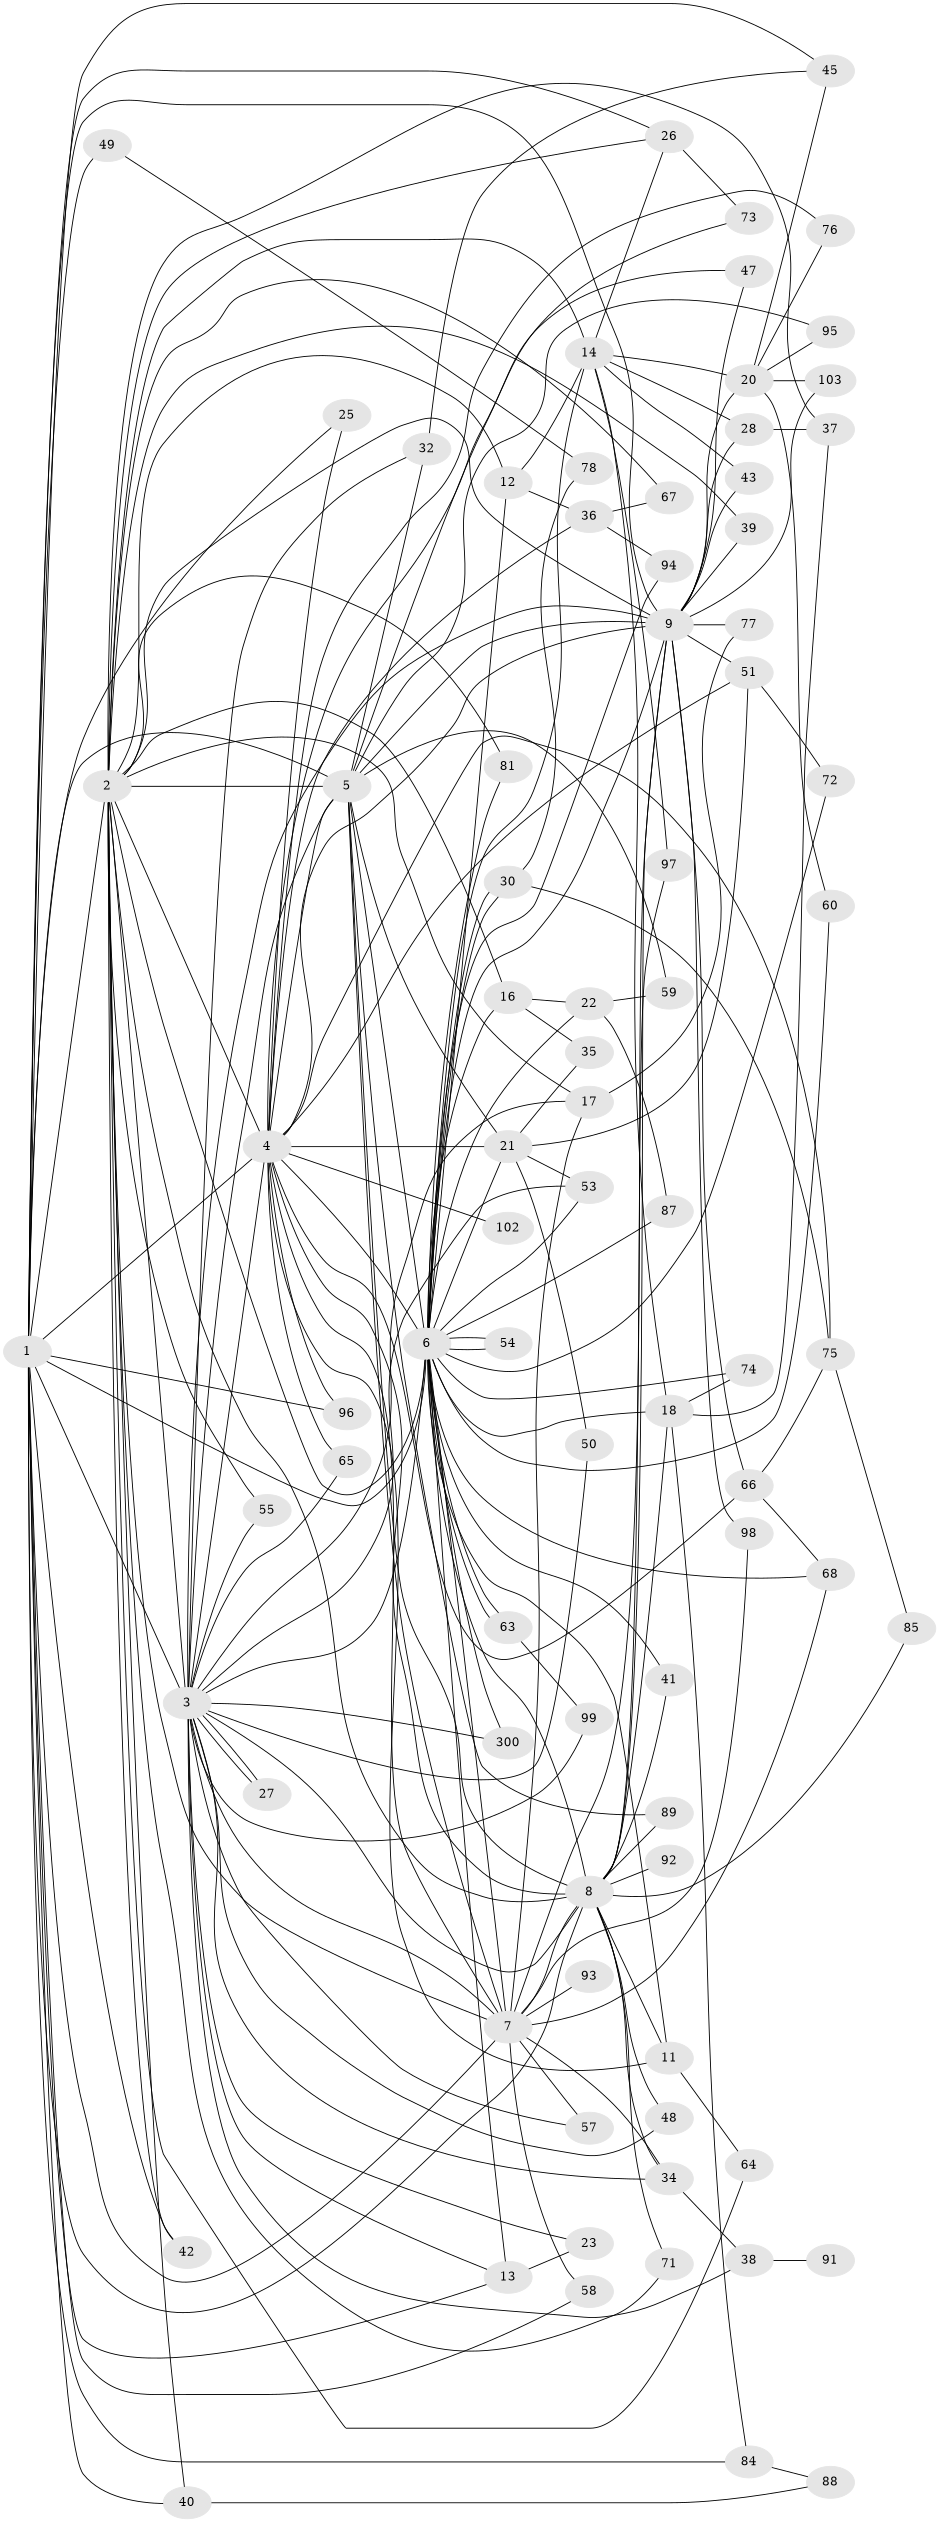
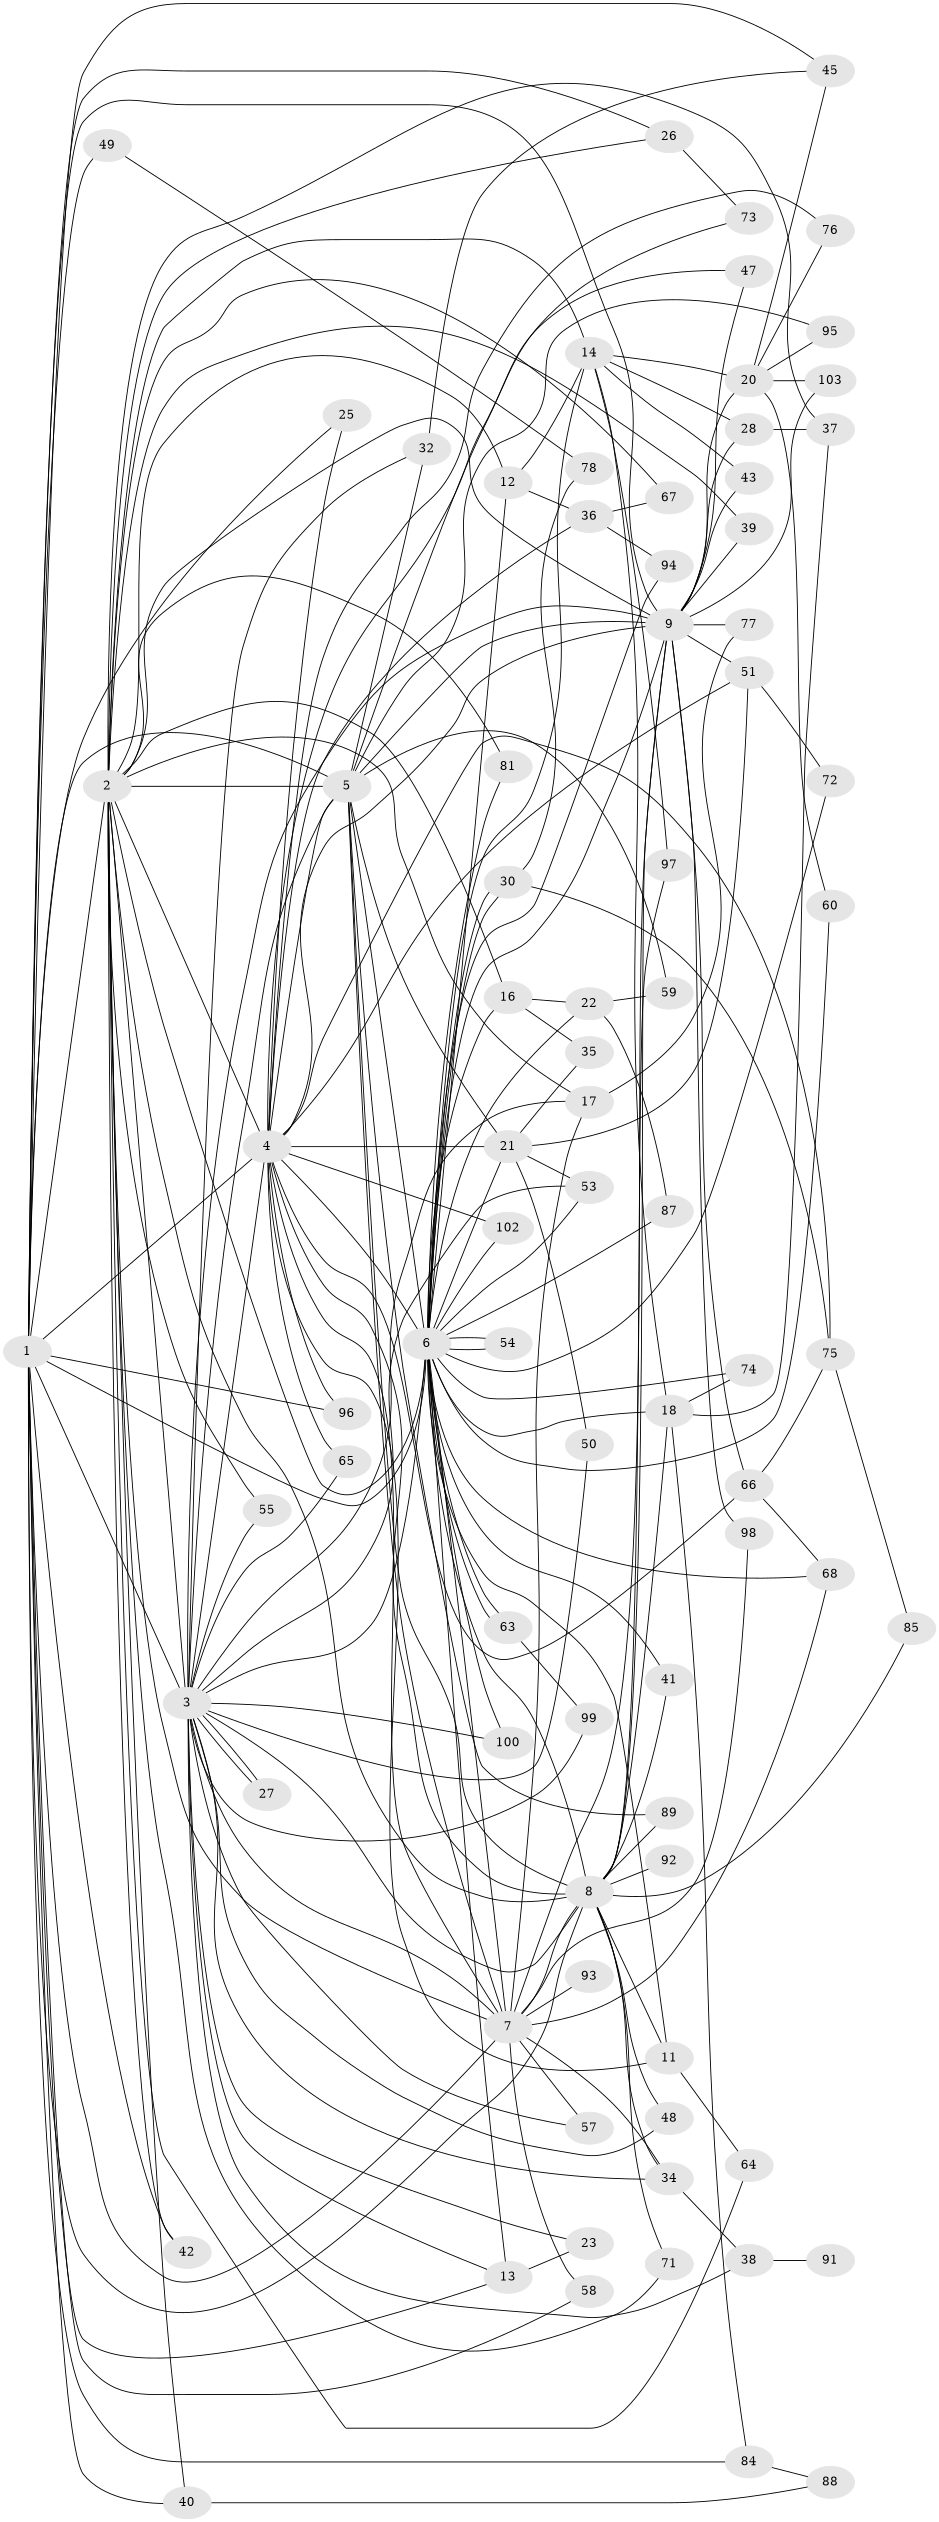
(629, 245) -> none
none -> (464, 1284)
(508, 1743) -> (508, 1743)
